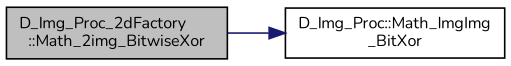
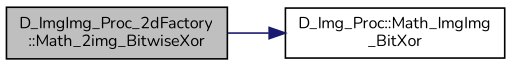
(117, 33) -> (117, 33)
